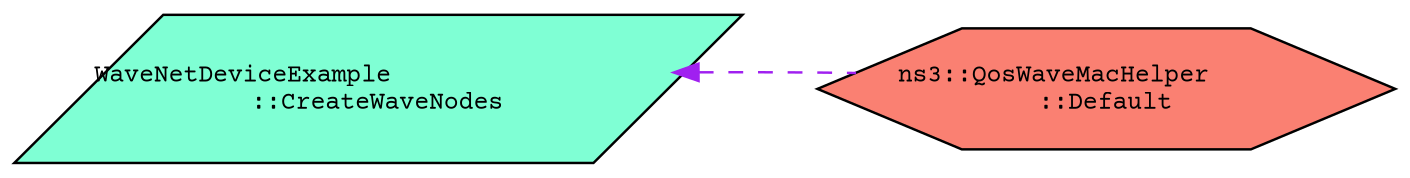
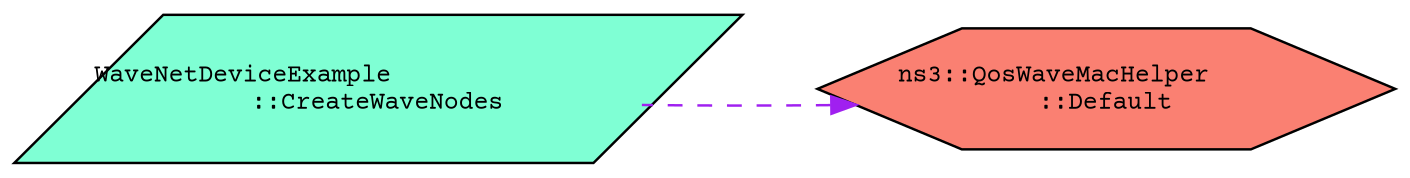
(777, 72) -> (736, 106)
